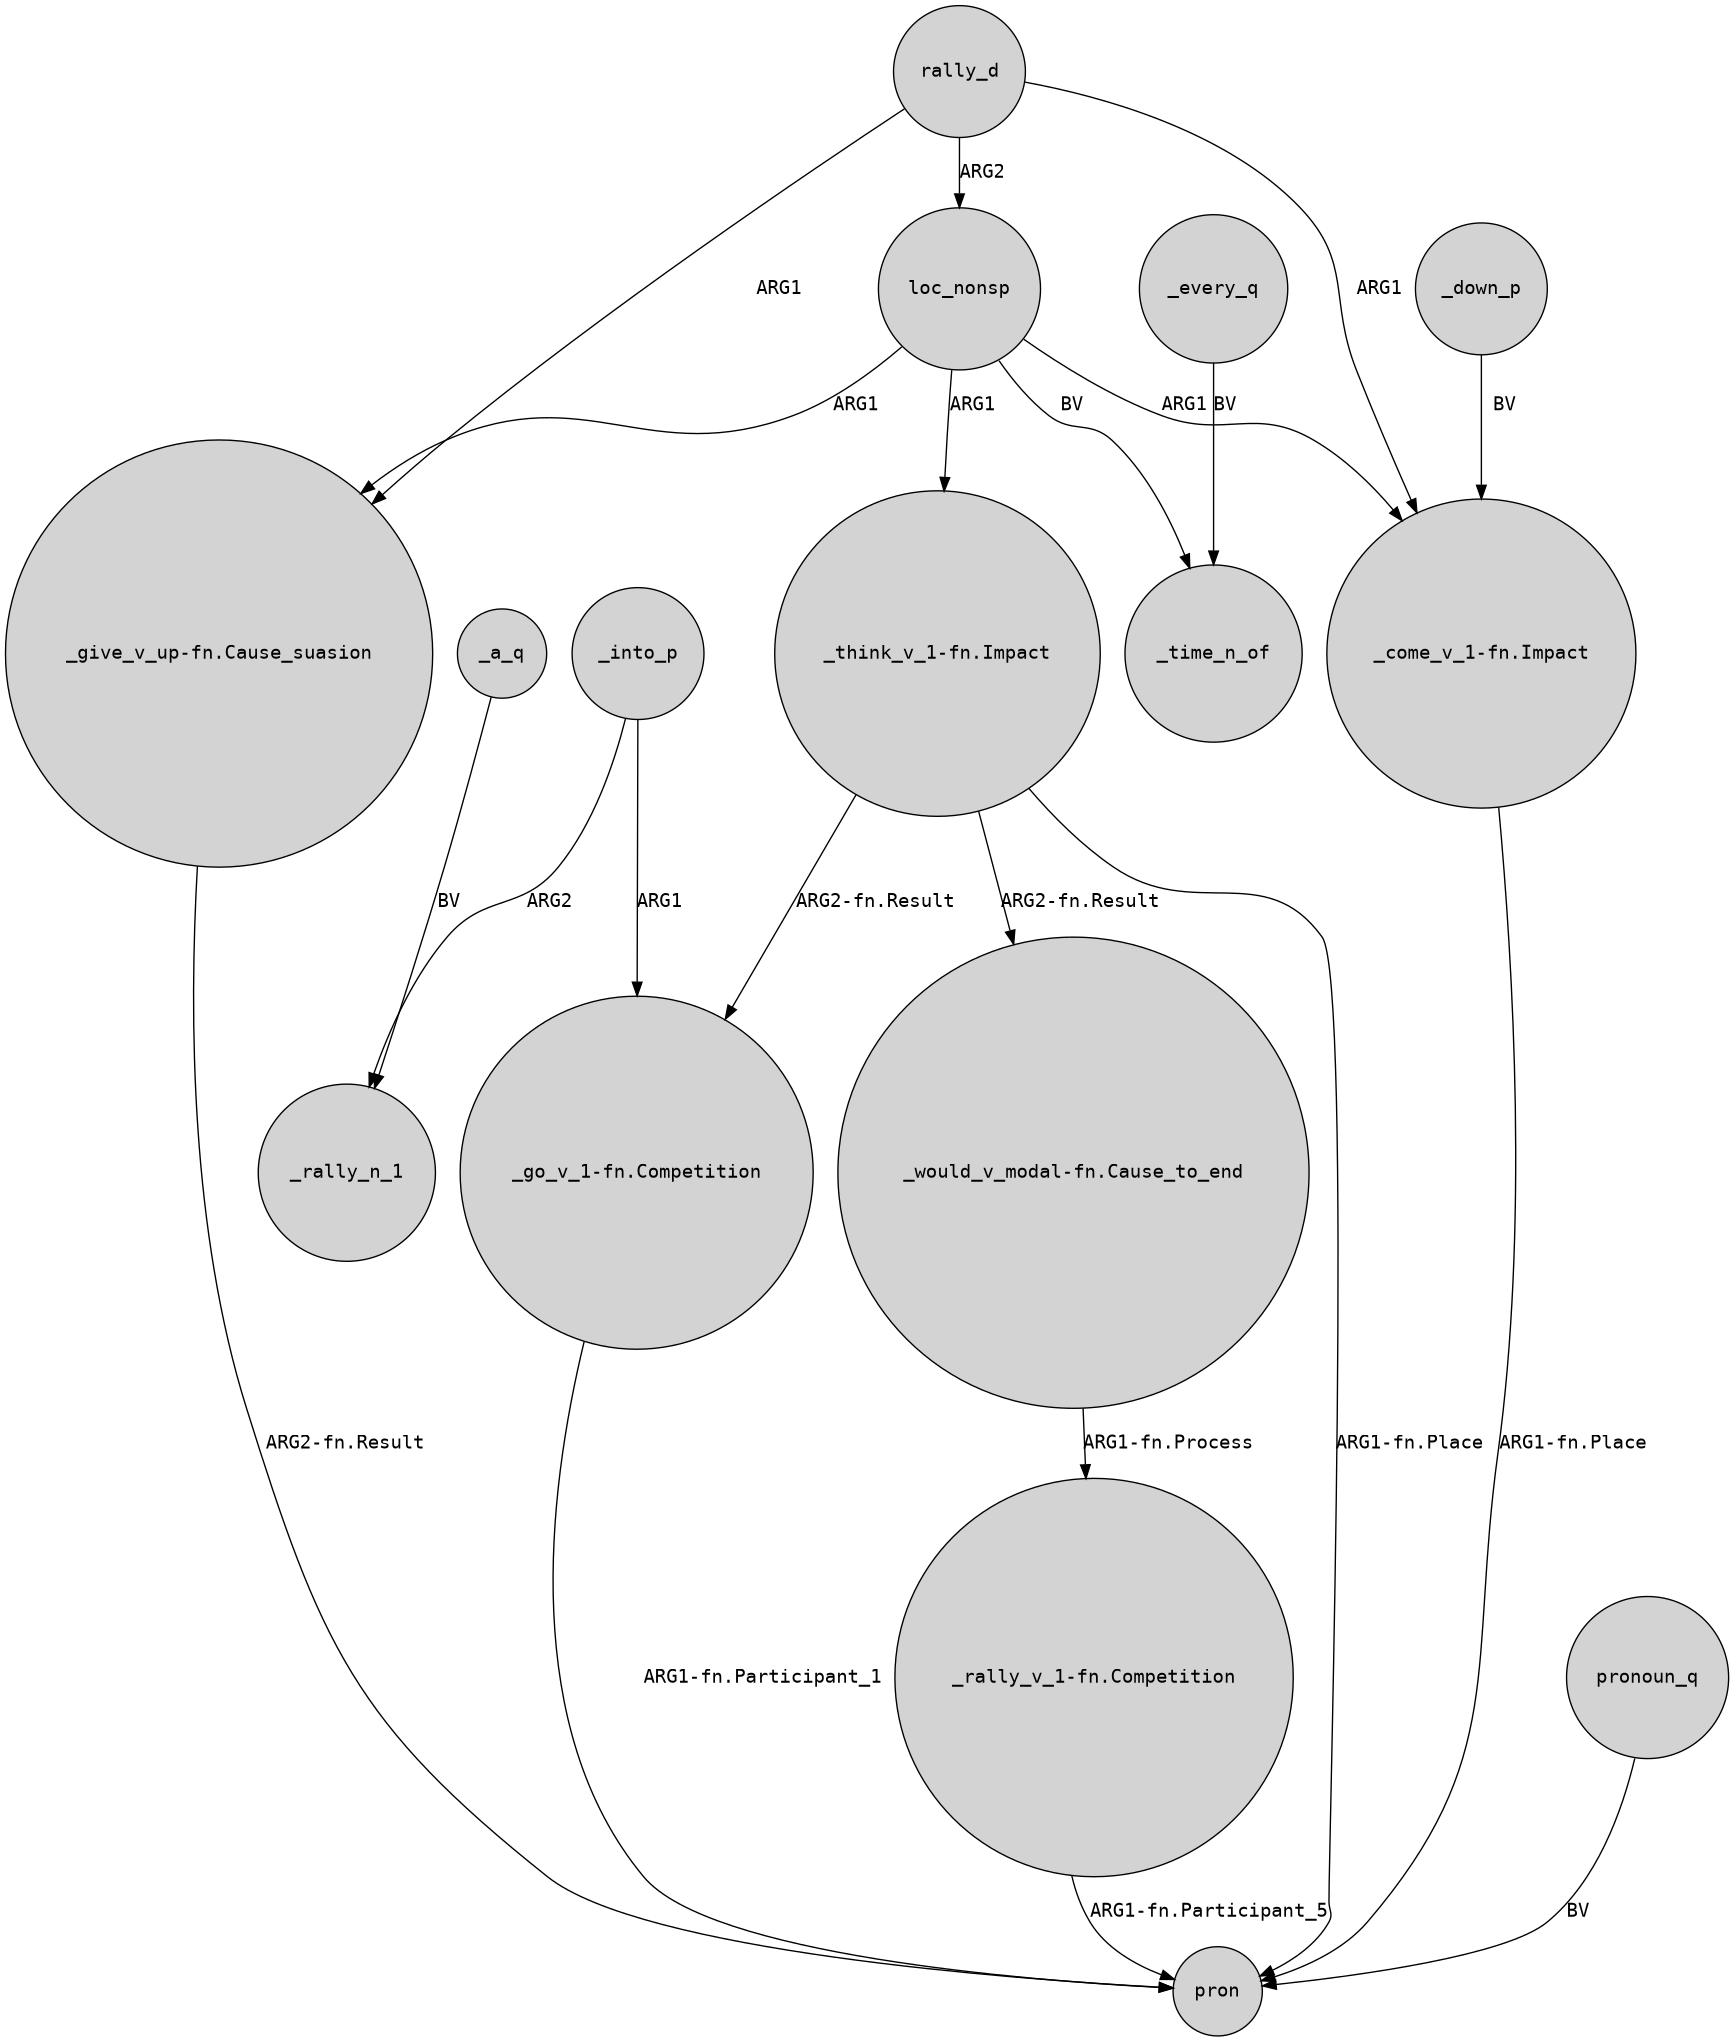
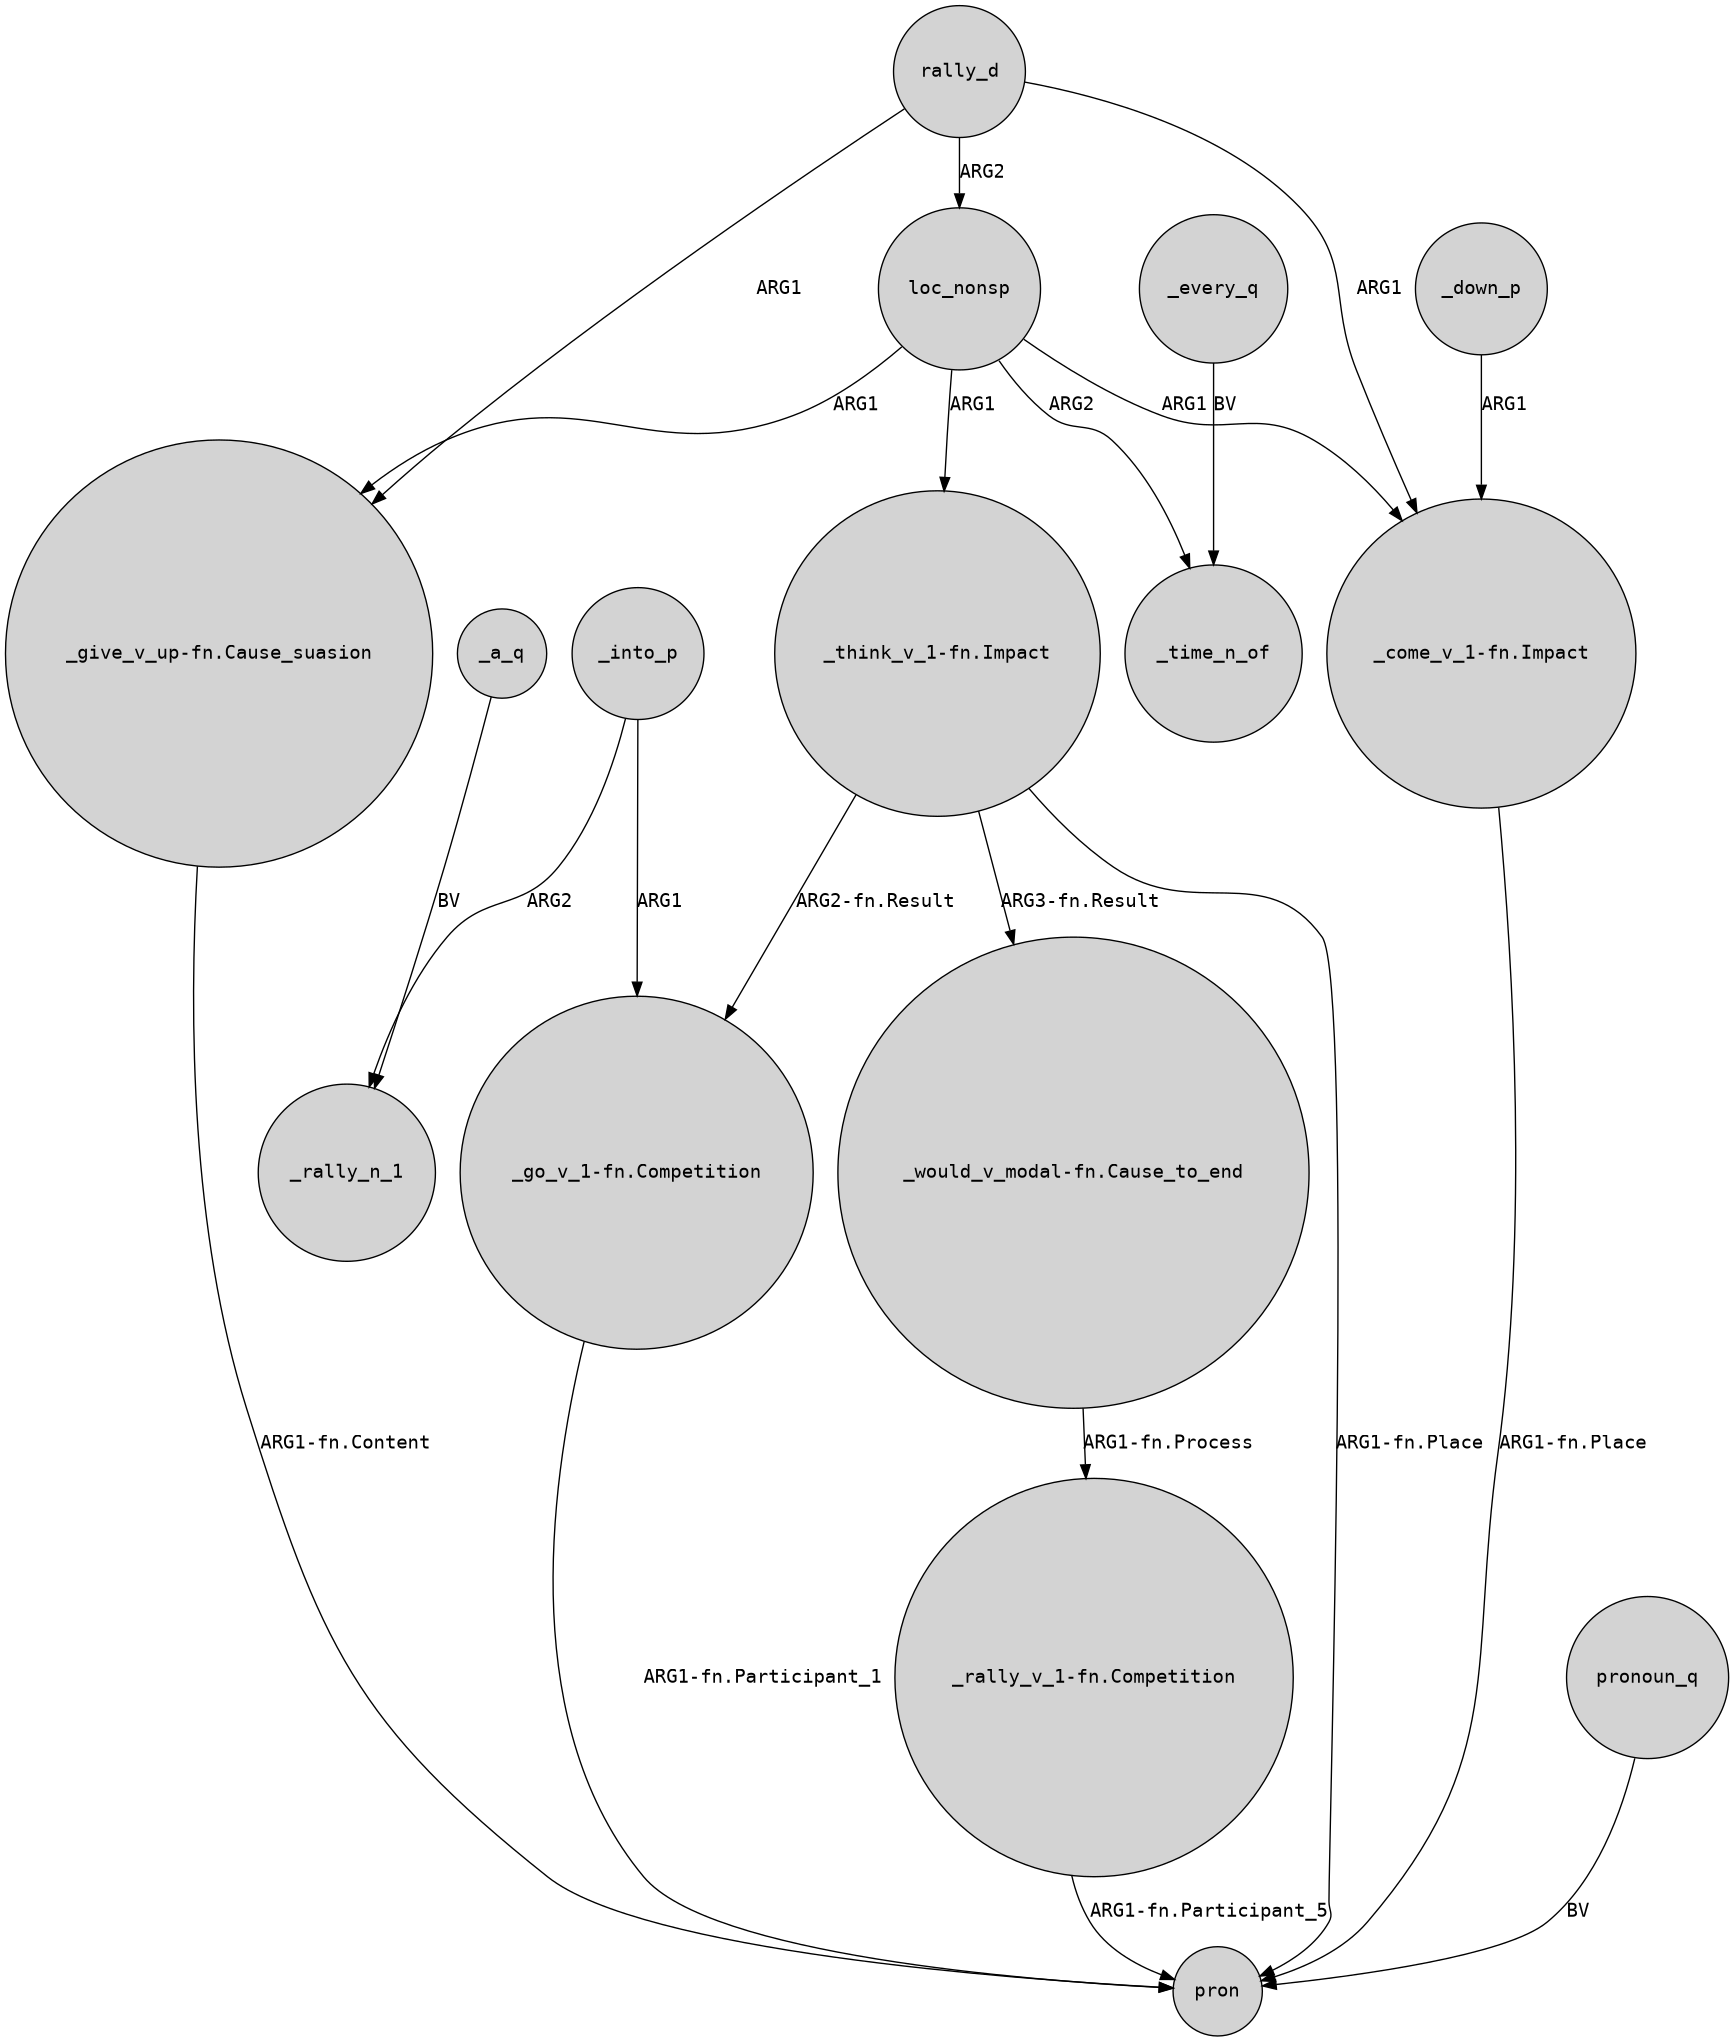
(1072, 405) -> (1072, 405)
(1505, 405) -> (1505, 405)
(1080, 902) -> (1080, 902)
(345, 1443) -> (345, 1443)
